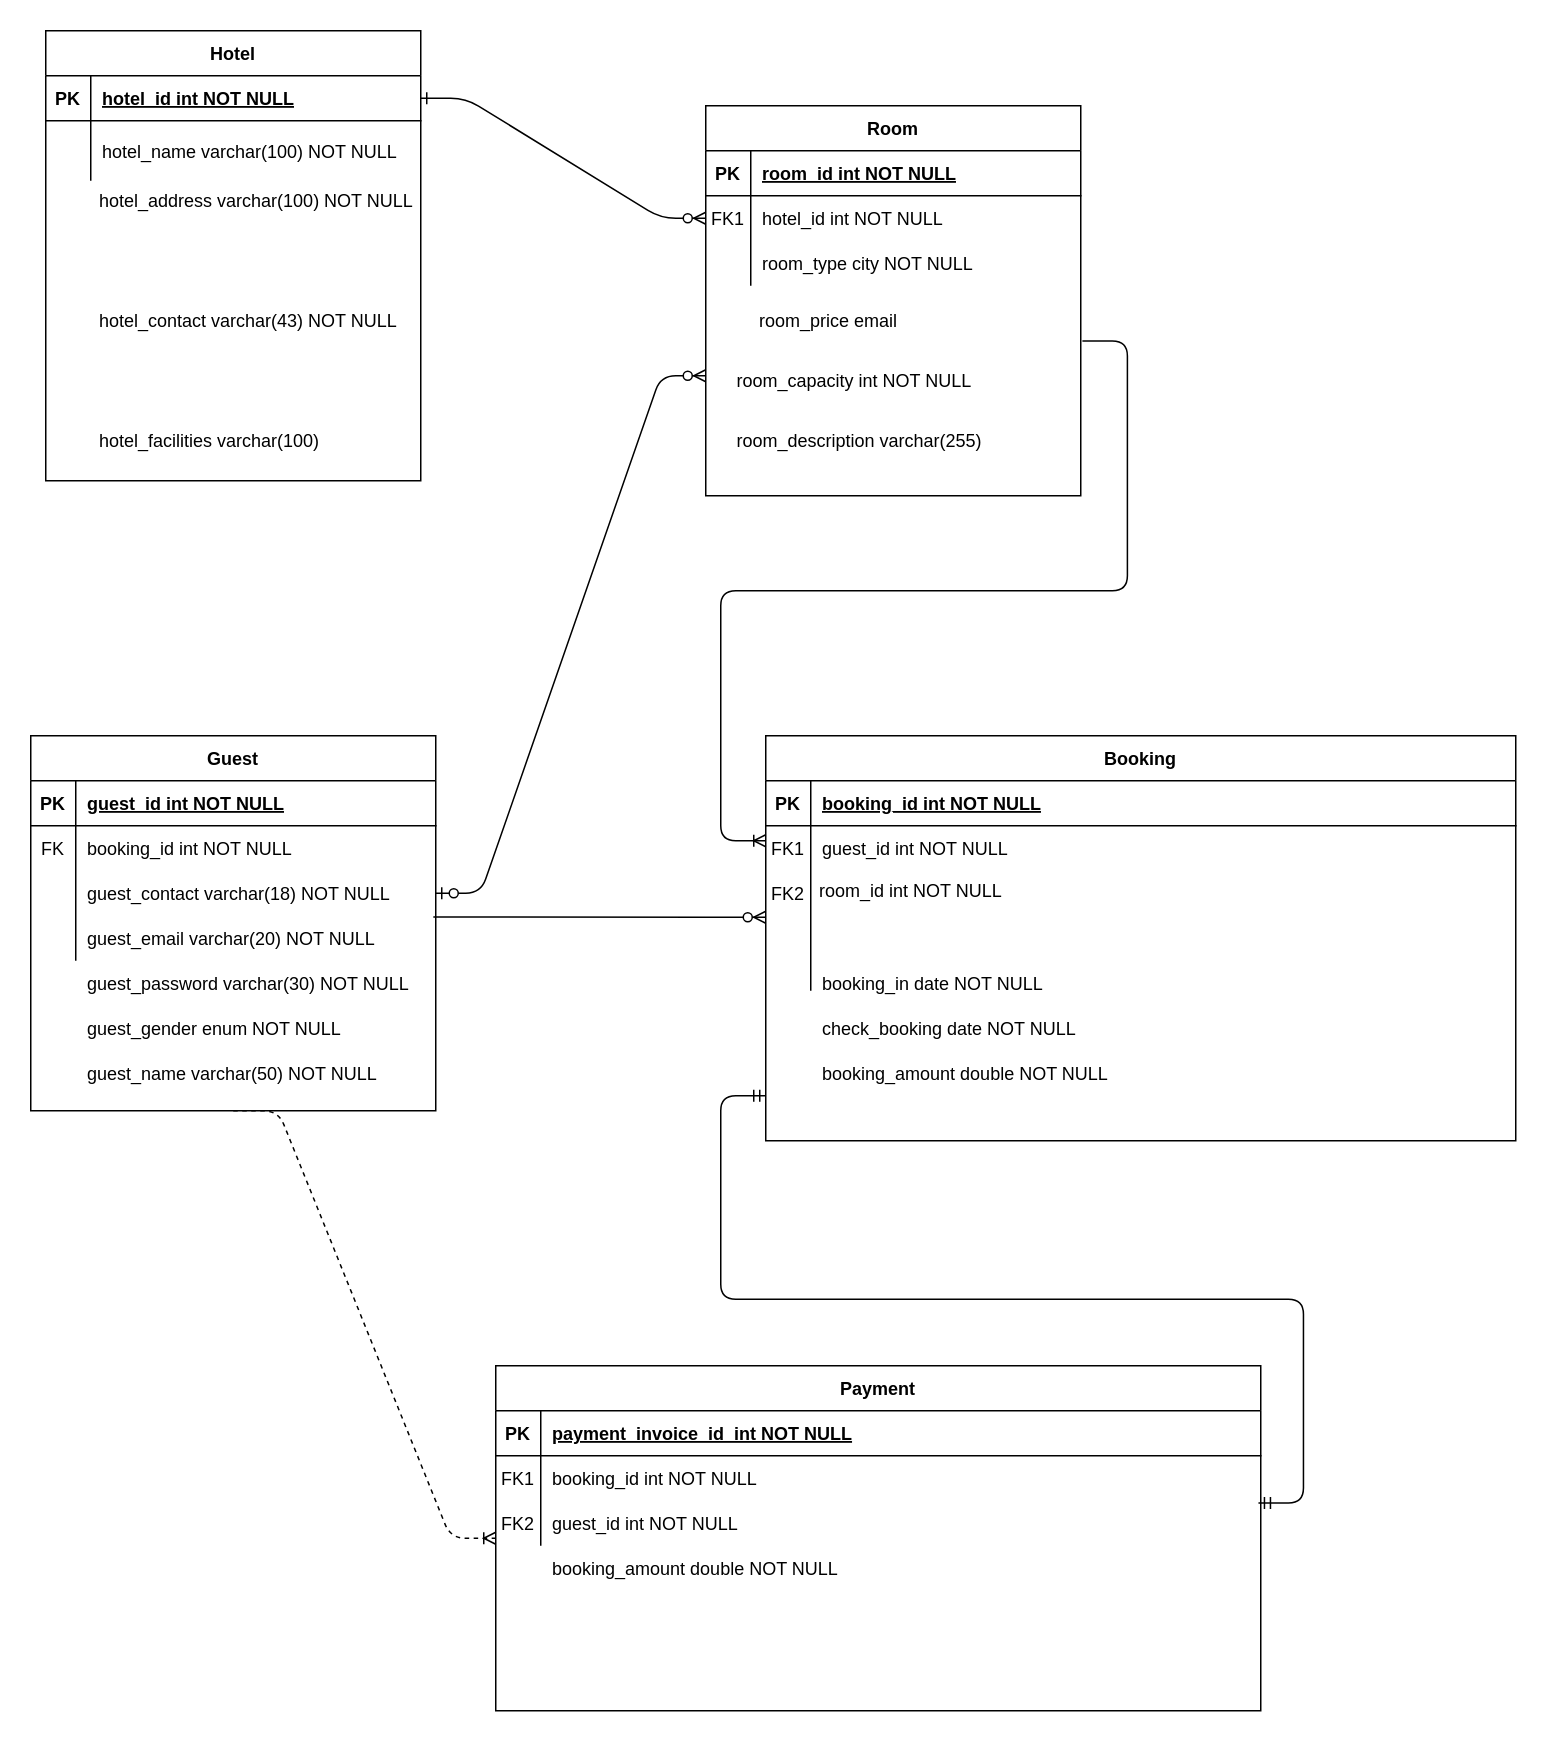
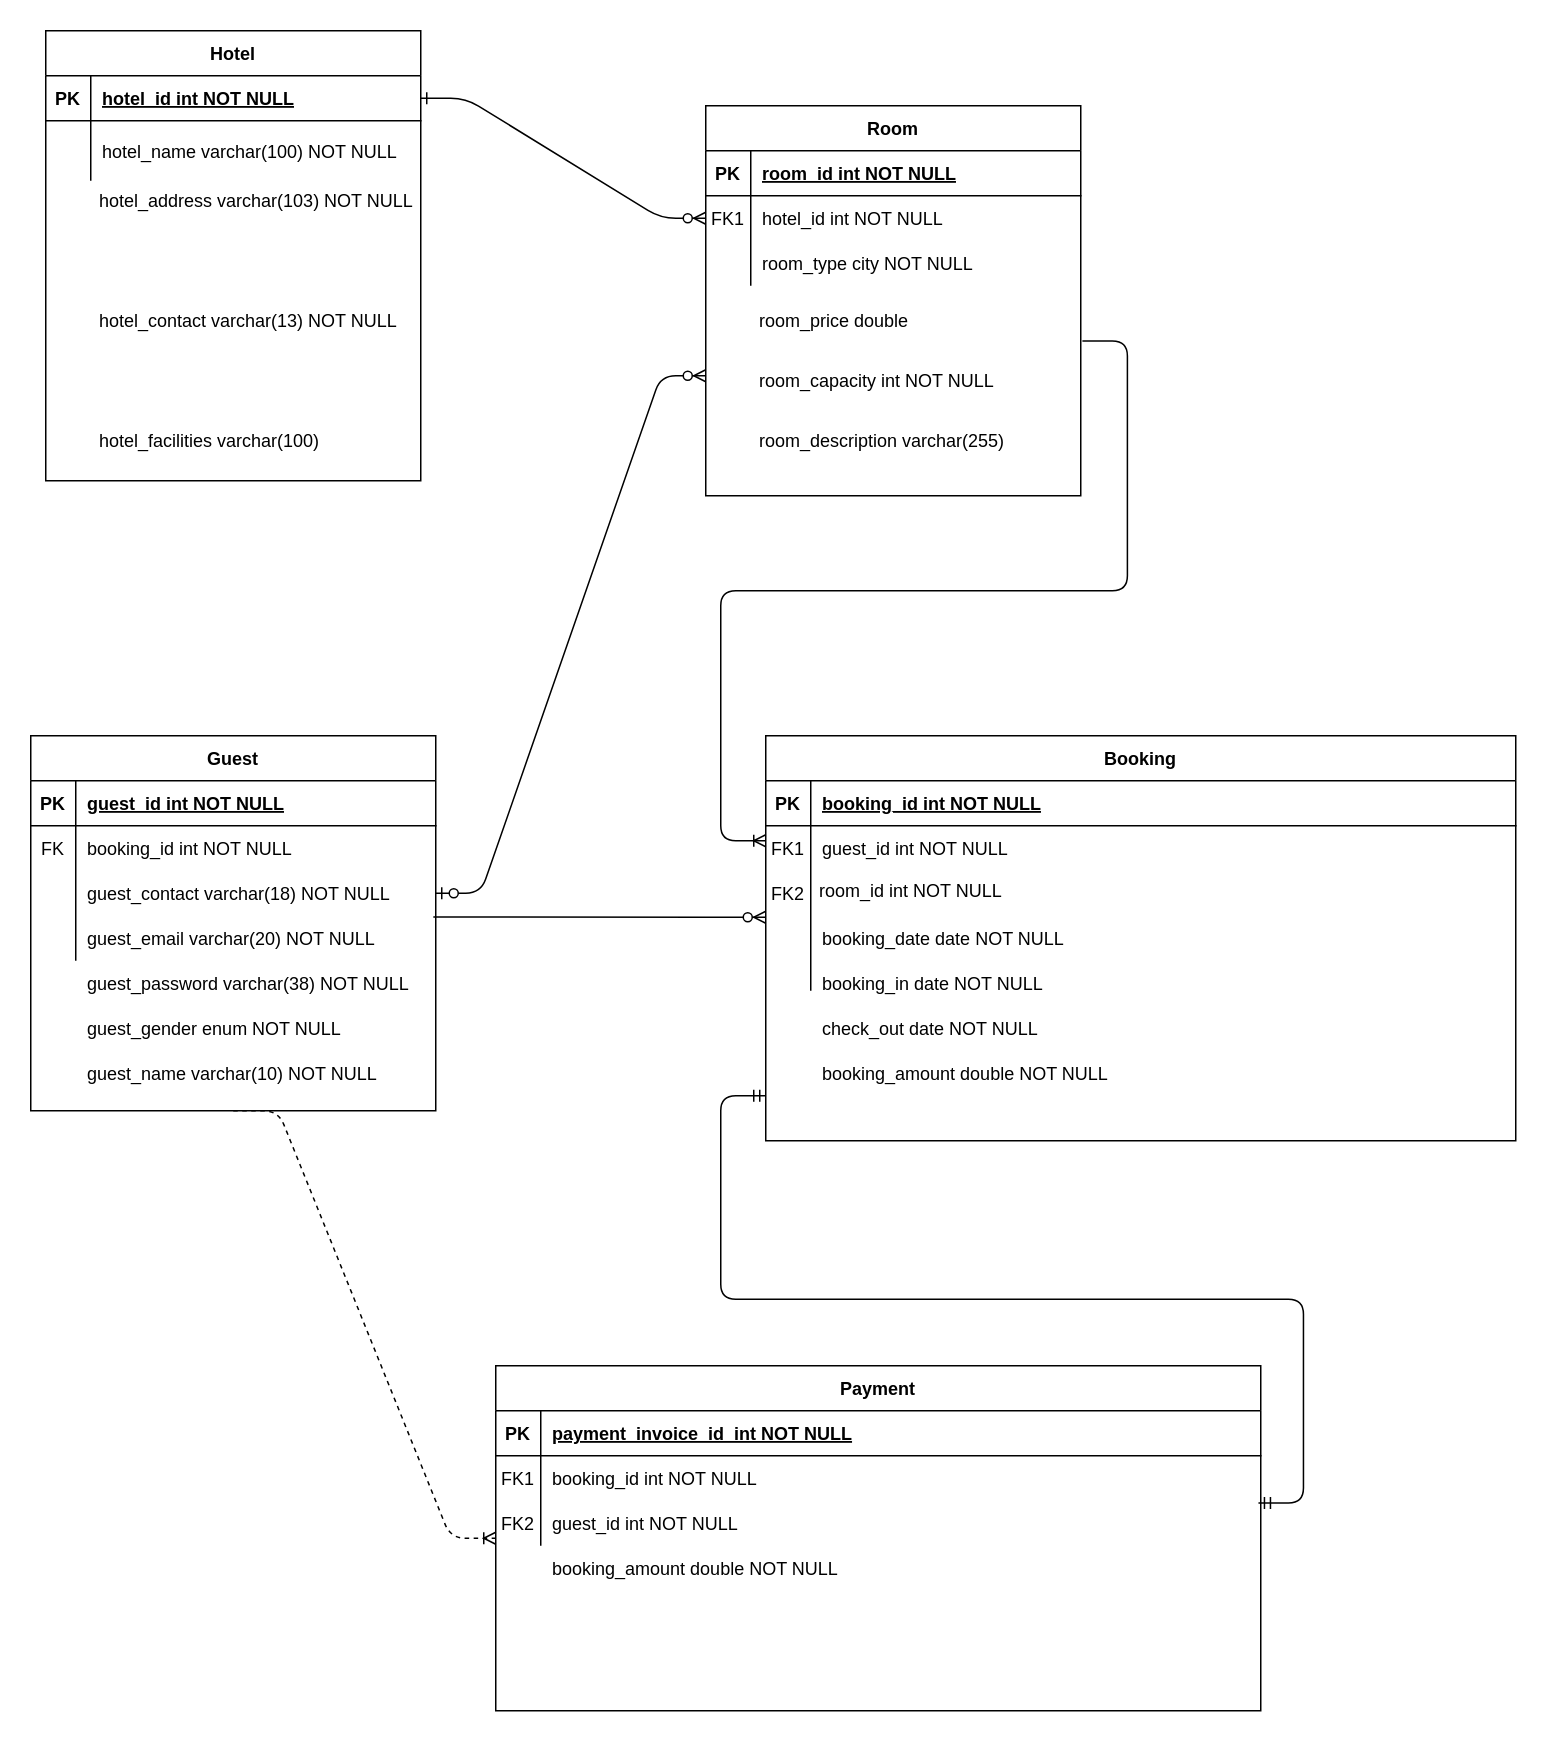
(266, 201) -> (266, 201)
(261, 321) -> (261, 321)
(830, 321) -> (838, 321)
(893, 383) -> (916, 383)
(893, 443) -> (916, 443)
none -> (1163, 938)
(256, 984) -> (256, 984)
(949, 1029) -> (931, 1029)
(236, 1074) -> (236, 1074)
